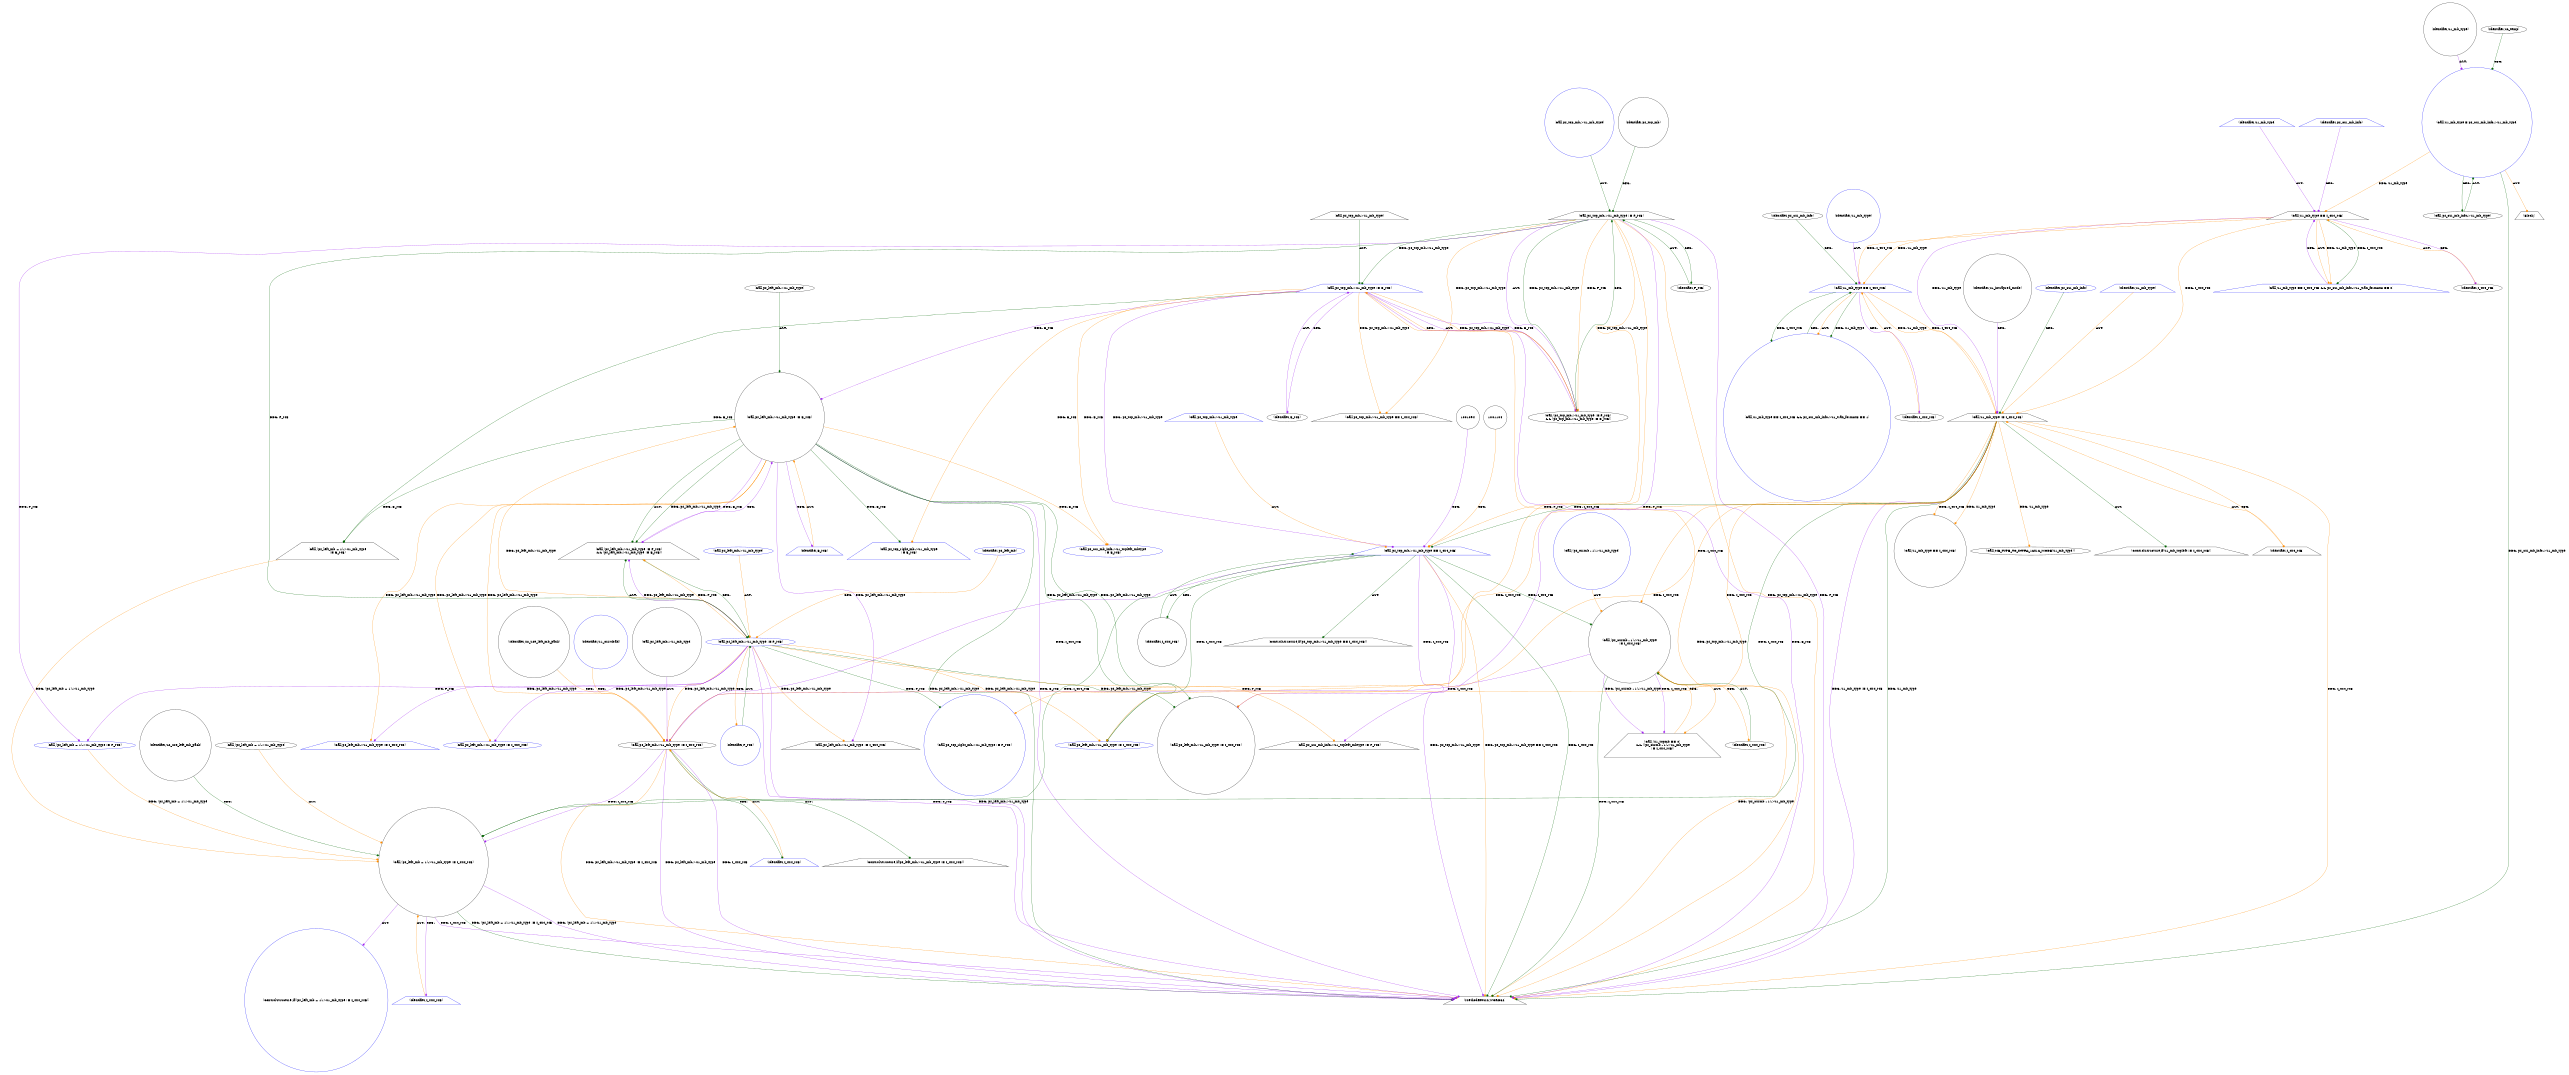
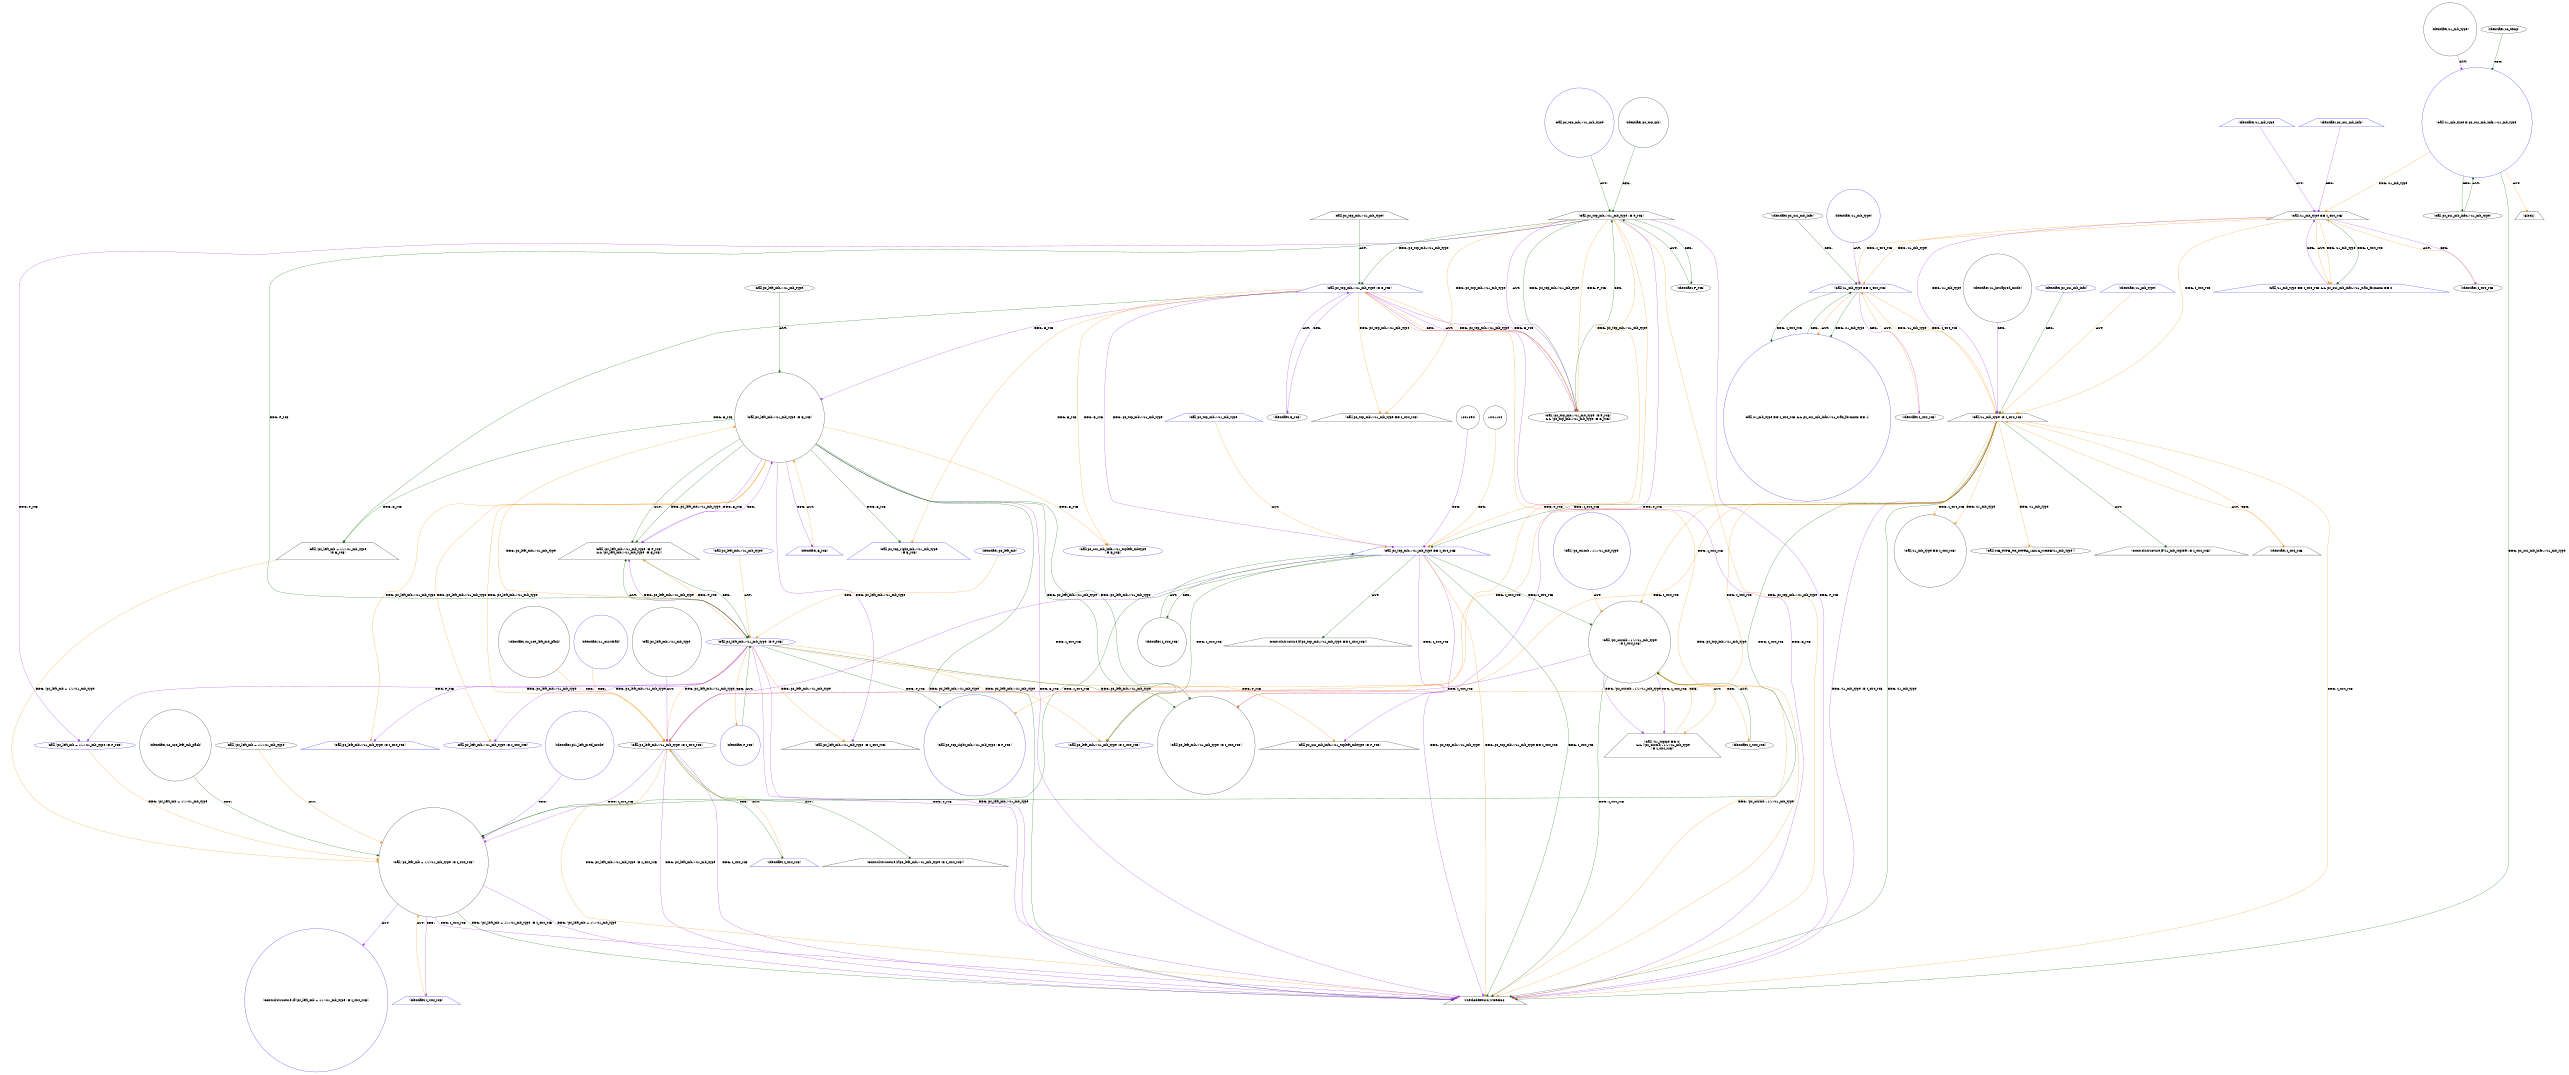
none -> (580, 745)
